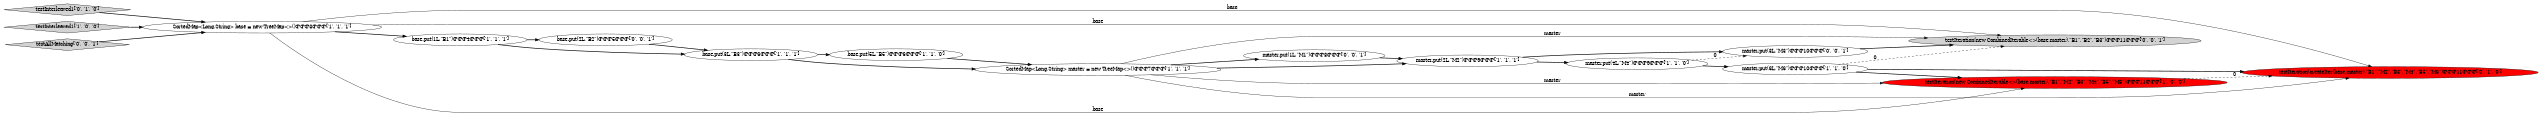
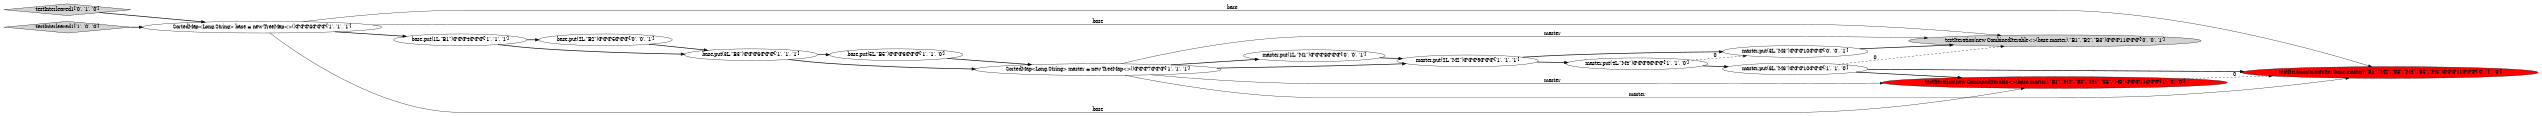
(67, 45) -> none
